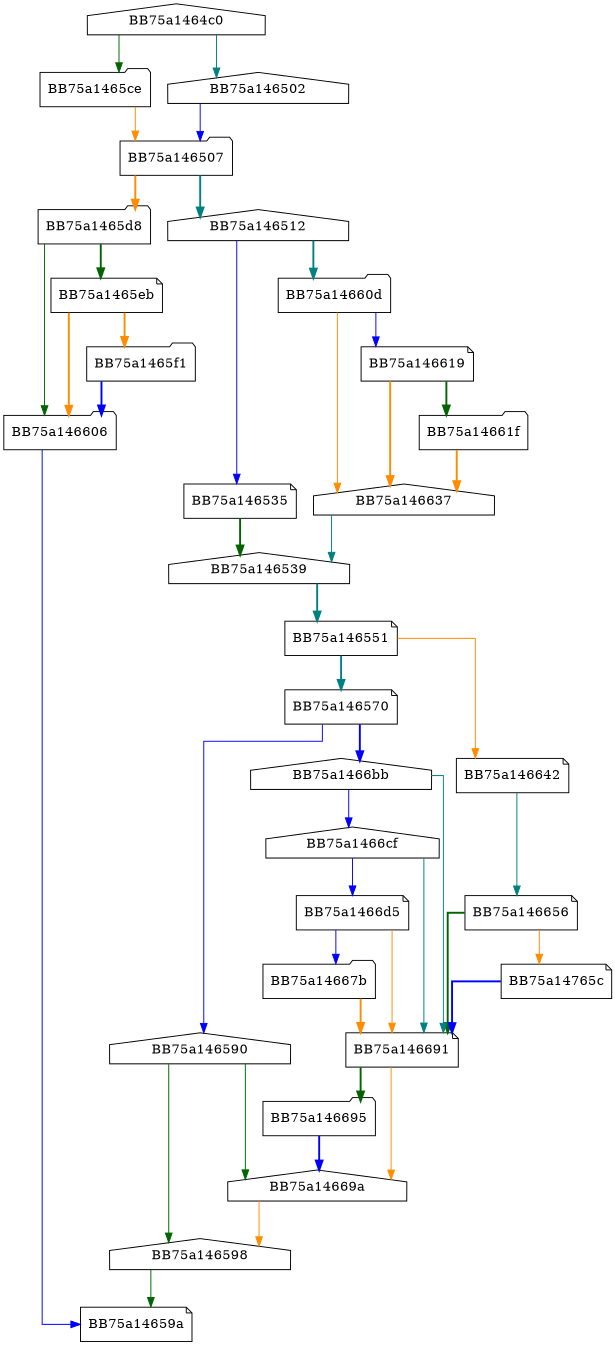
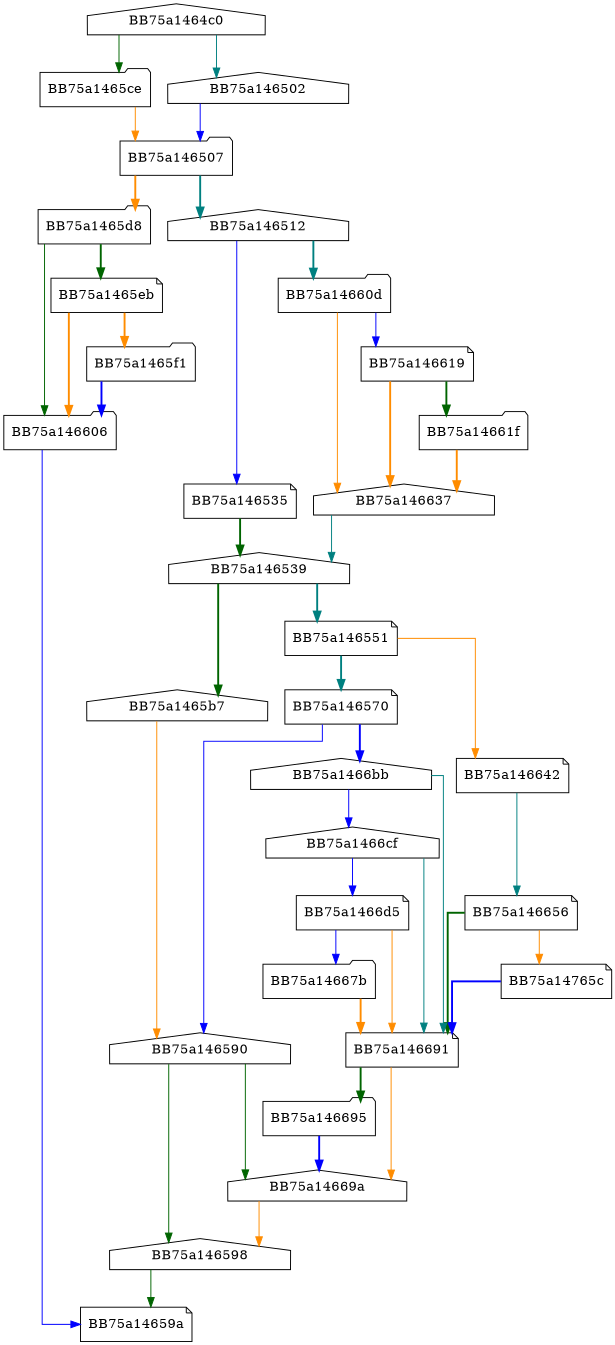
none -> (177, 707)
